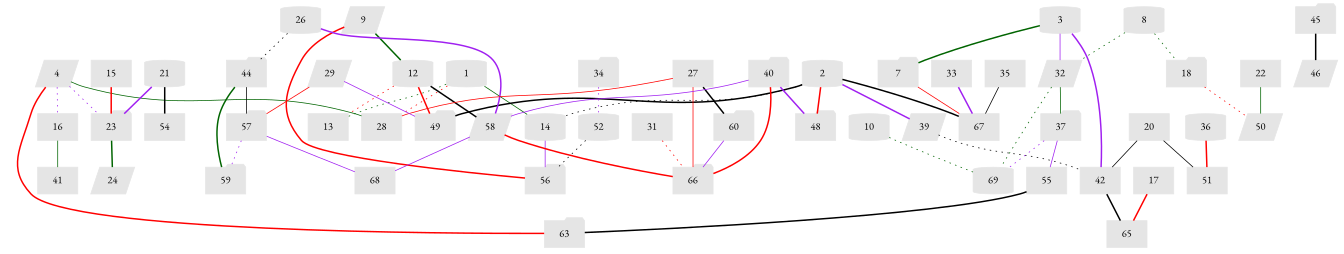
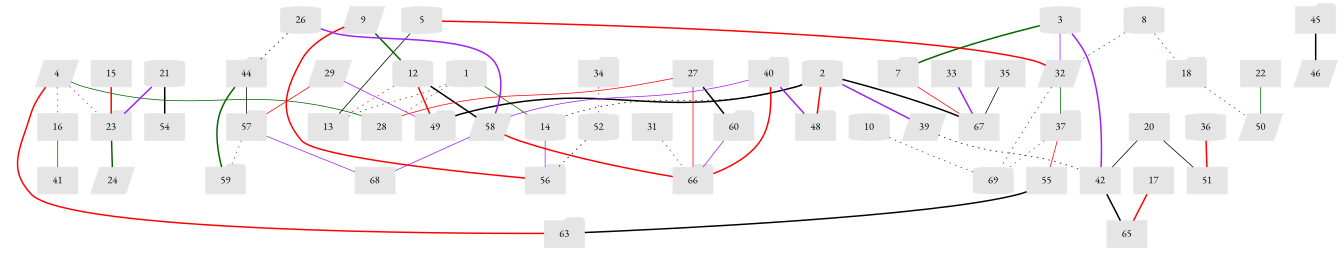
none -> (422, 20)
(1054, 154) -> (1054, 154)
